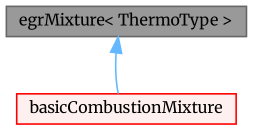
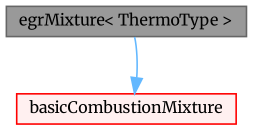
(116, 73) -> (137, 57)
